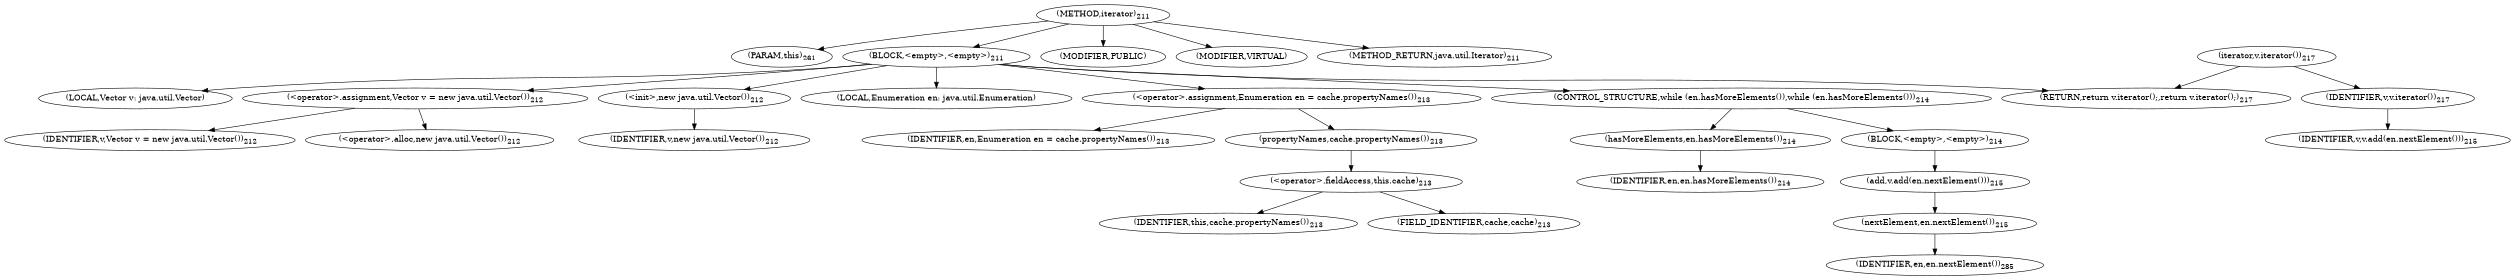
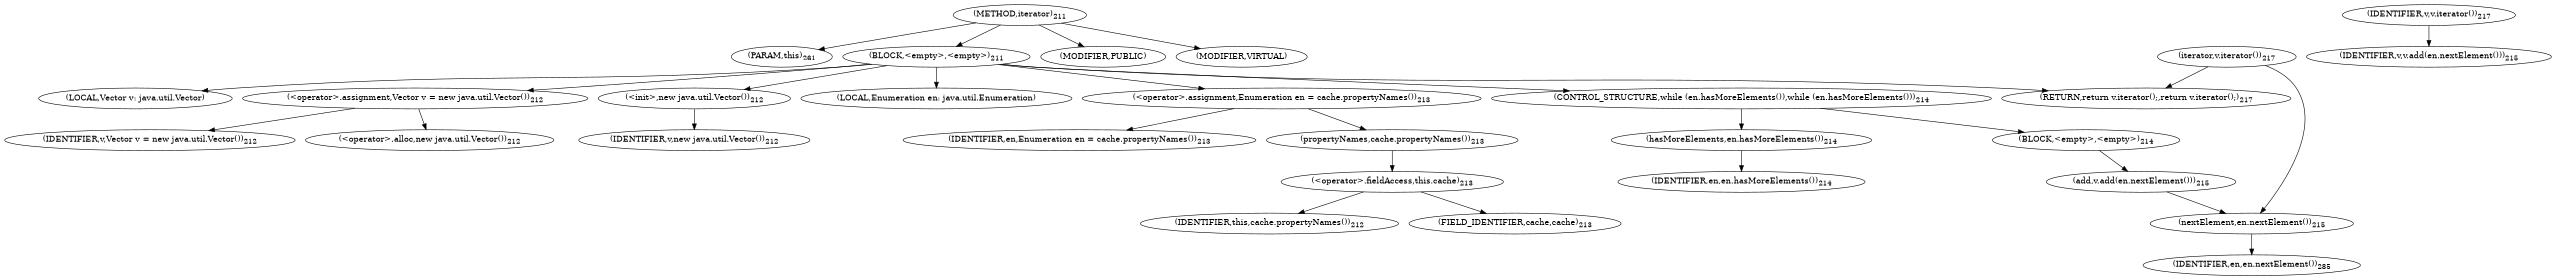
(1435, 57) -> none
(2324, 77) -> (2303, 133)
(1316, 223) -> (1357, 223)
